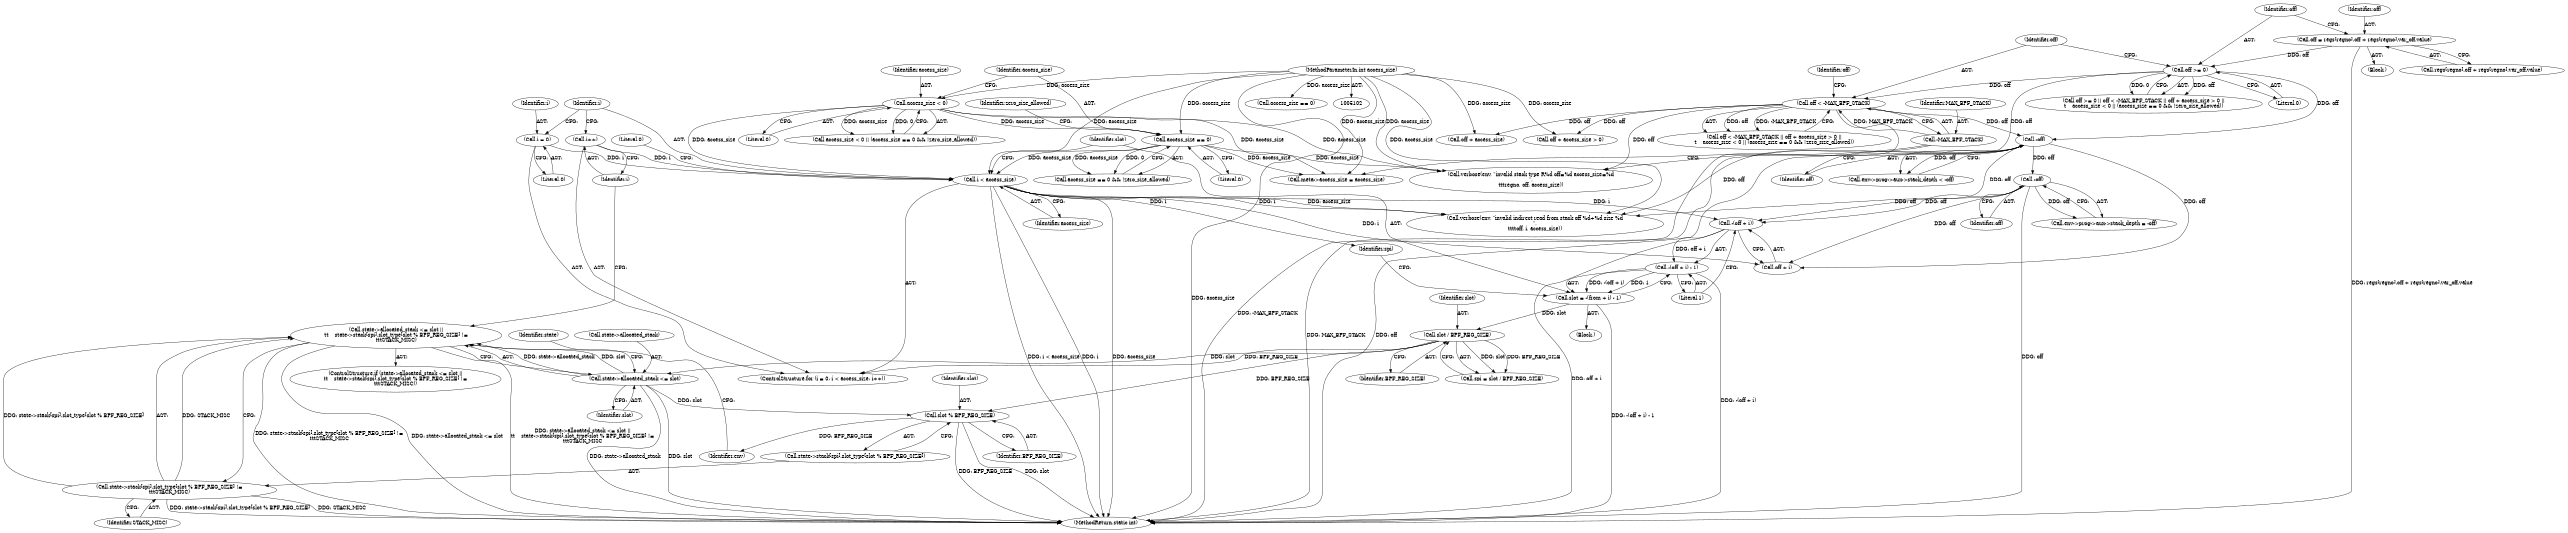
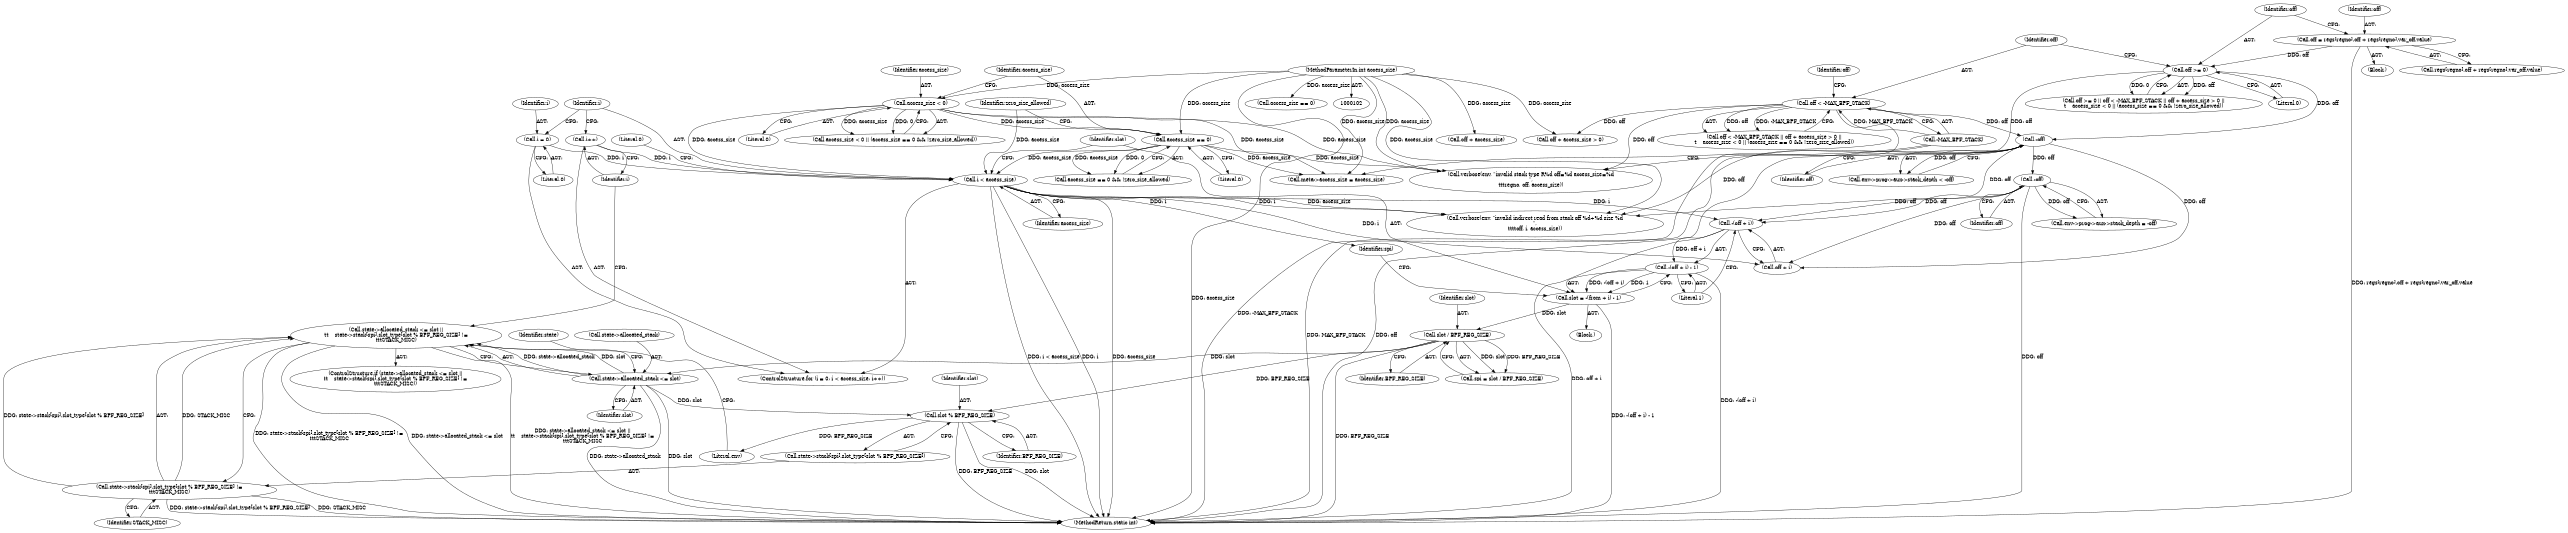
(2015, 81) -> none
(1129, 101) -> (1009, 149)
(1351, 104) -> (1351, 104)
(1956, 104) -> none
(1619, 114) -> none
(1152, 365) -> (1336, 477)
(727, 457) -> (727, 457)
